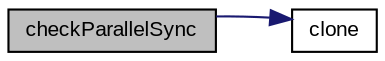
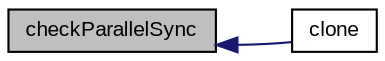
(243, 17) -> (264, 44)
